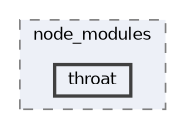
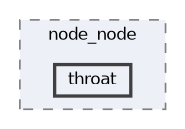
(93, 36) -> (93, 36)
